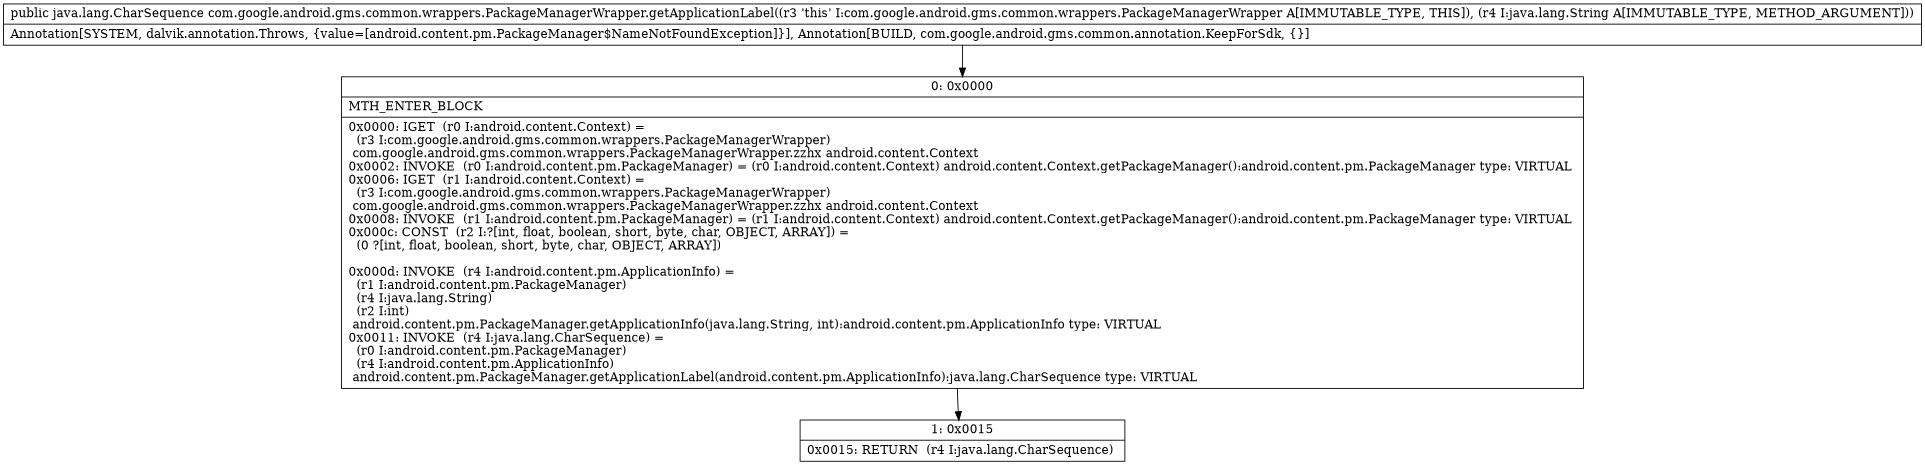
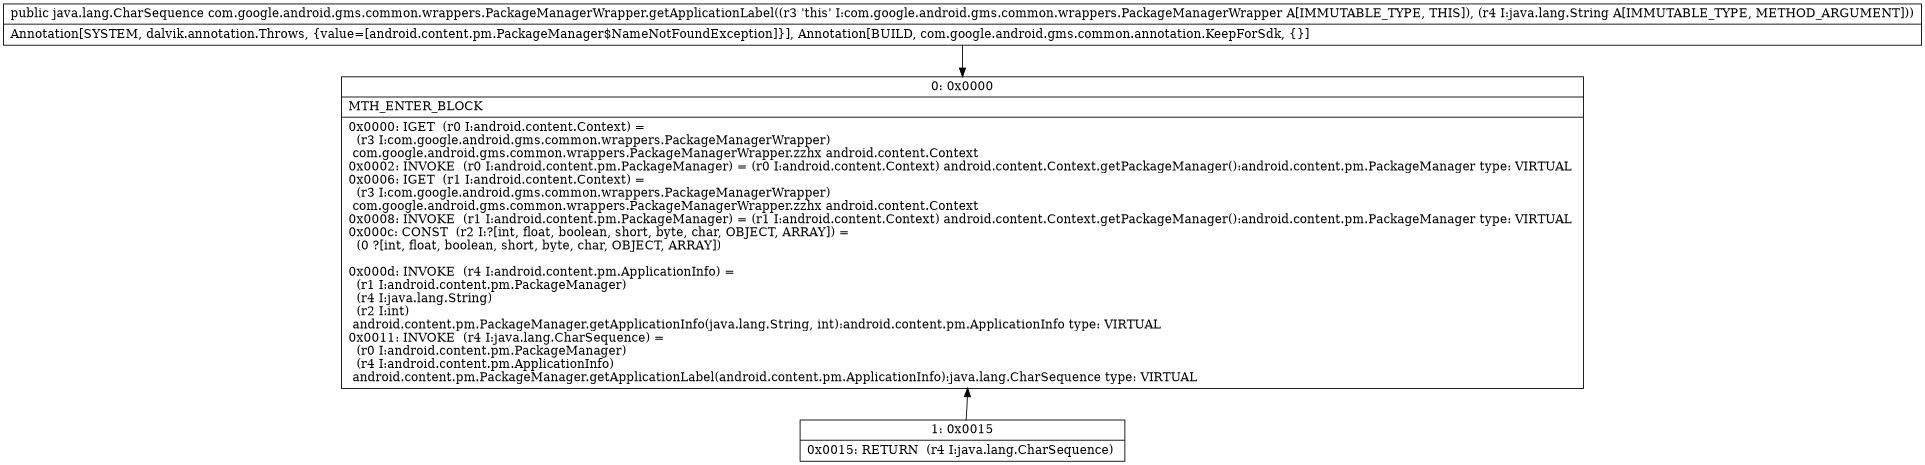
(958, 400) -> (967, 409)
